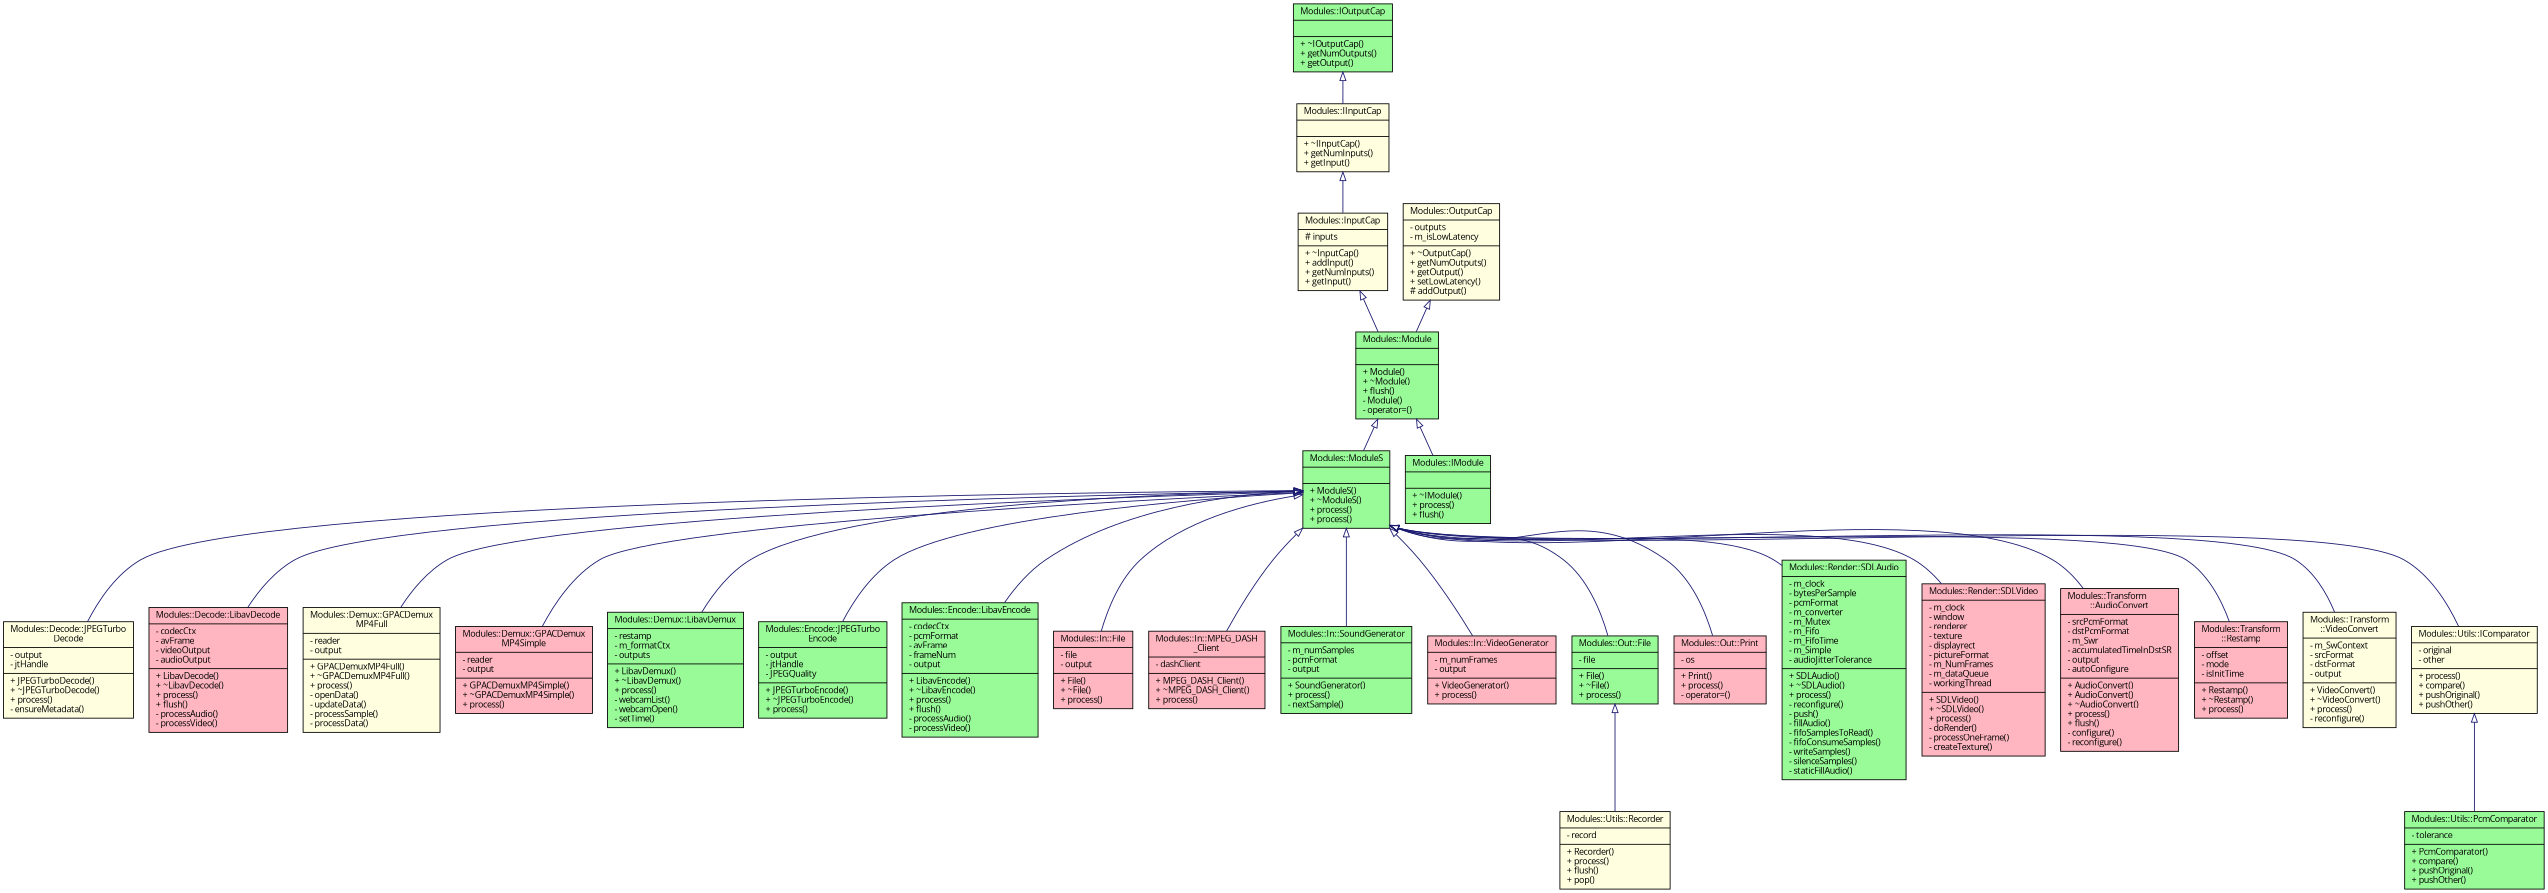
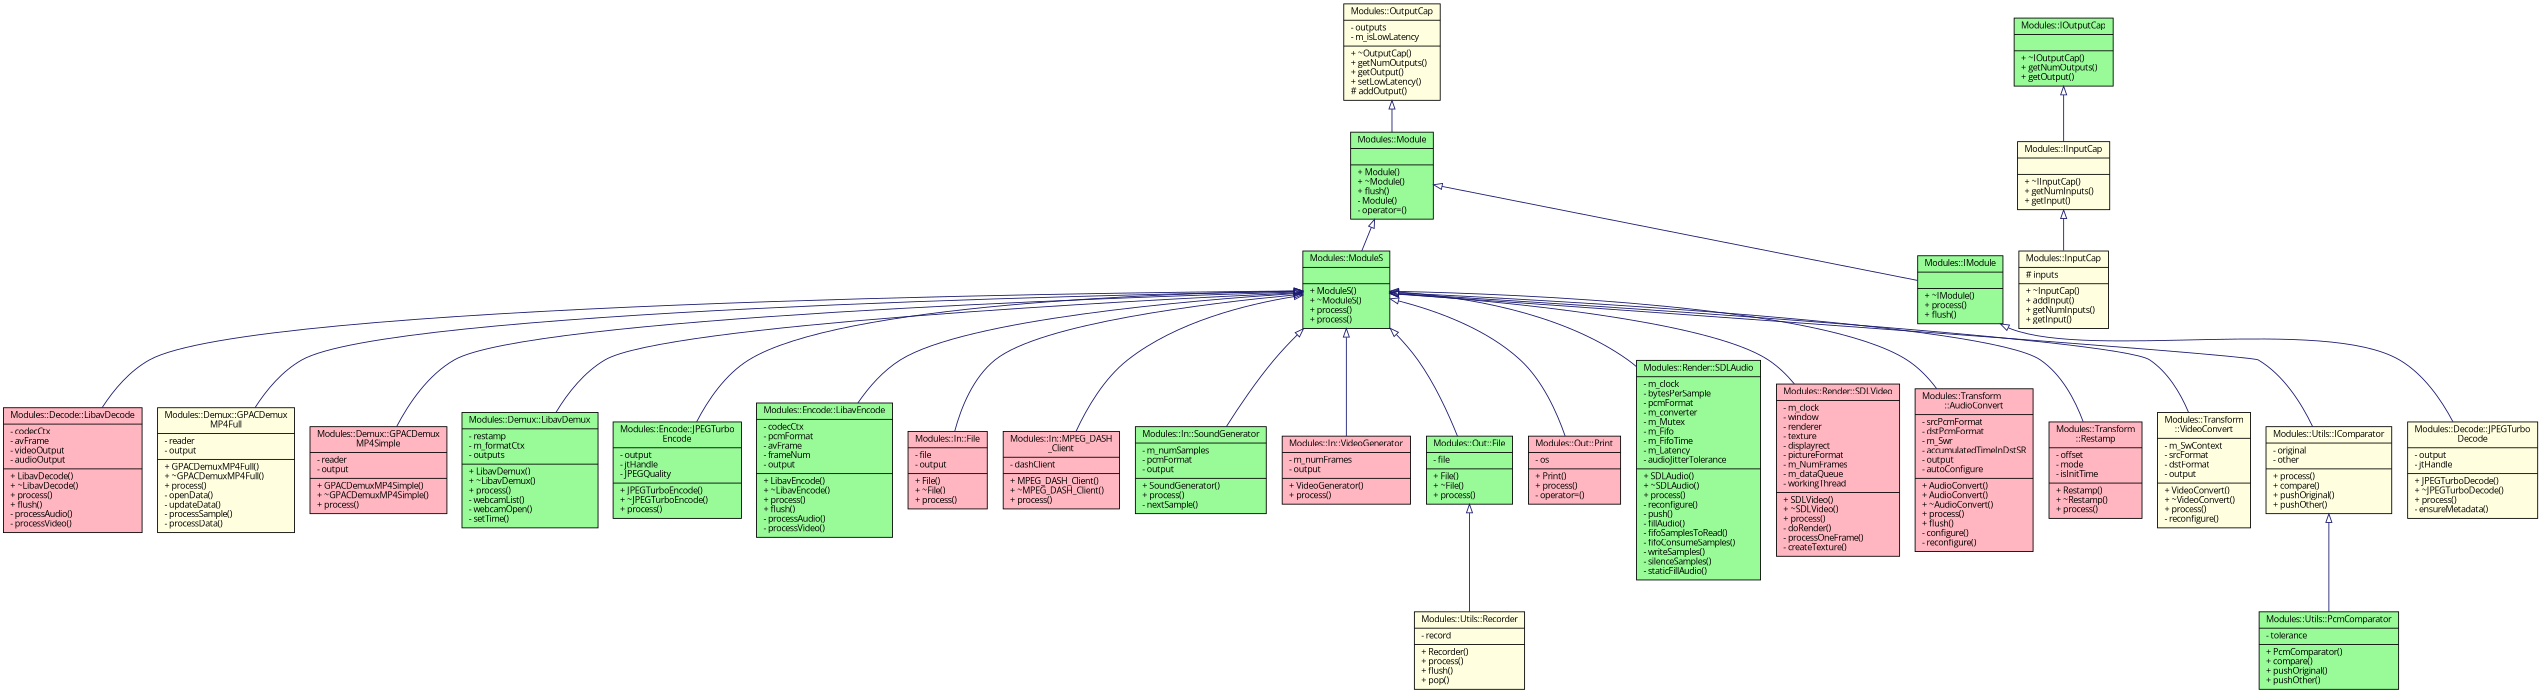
(1371, 315) -> none
(674, 504) -> (2246, 339)
(1810, 651) -> (1667, 451)
